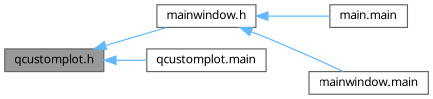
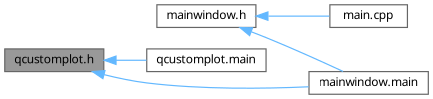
(369, 16) -> (369, 16)
(136, 36) -> (206, 87)
